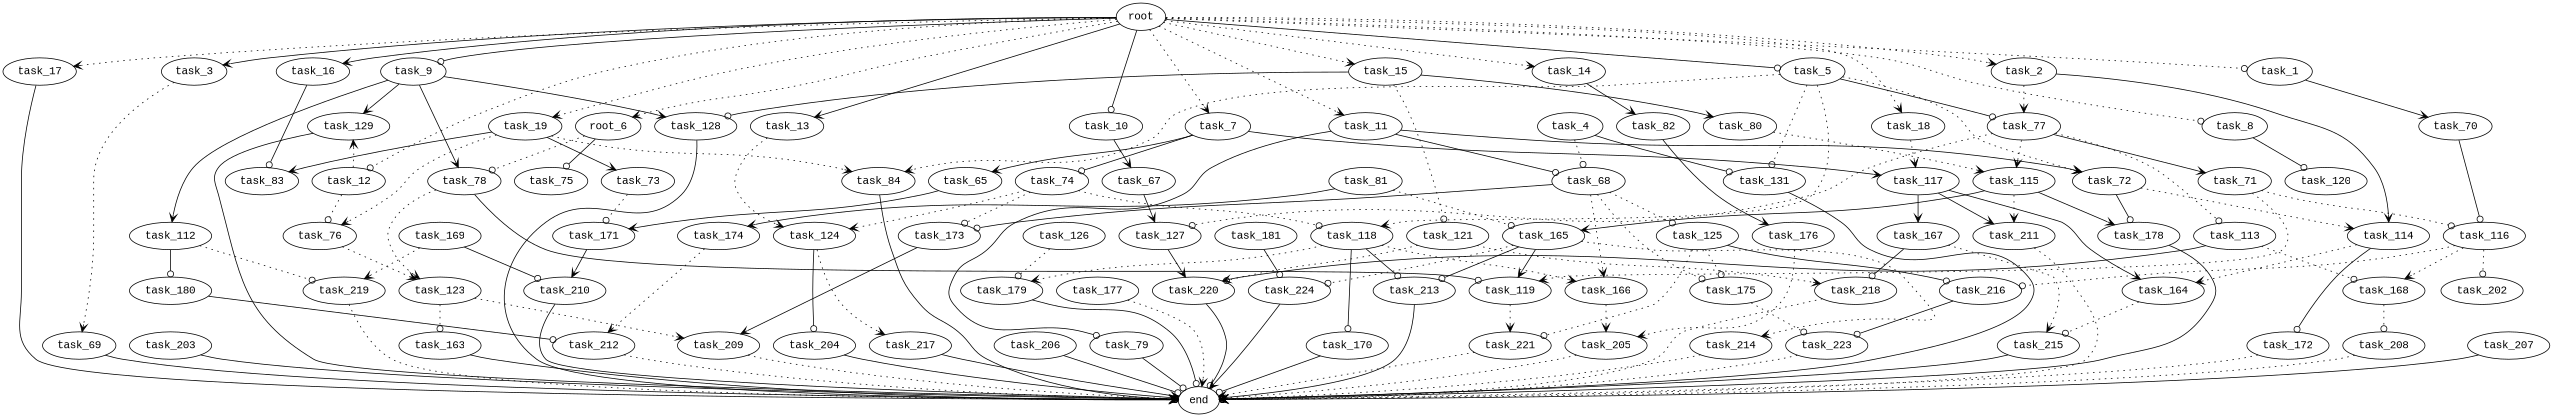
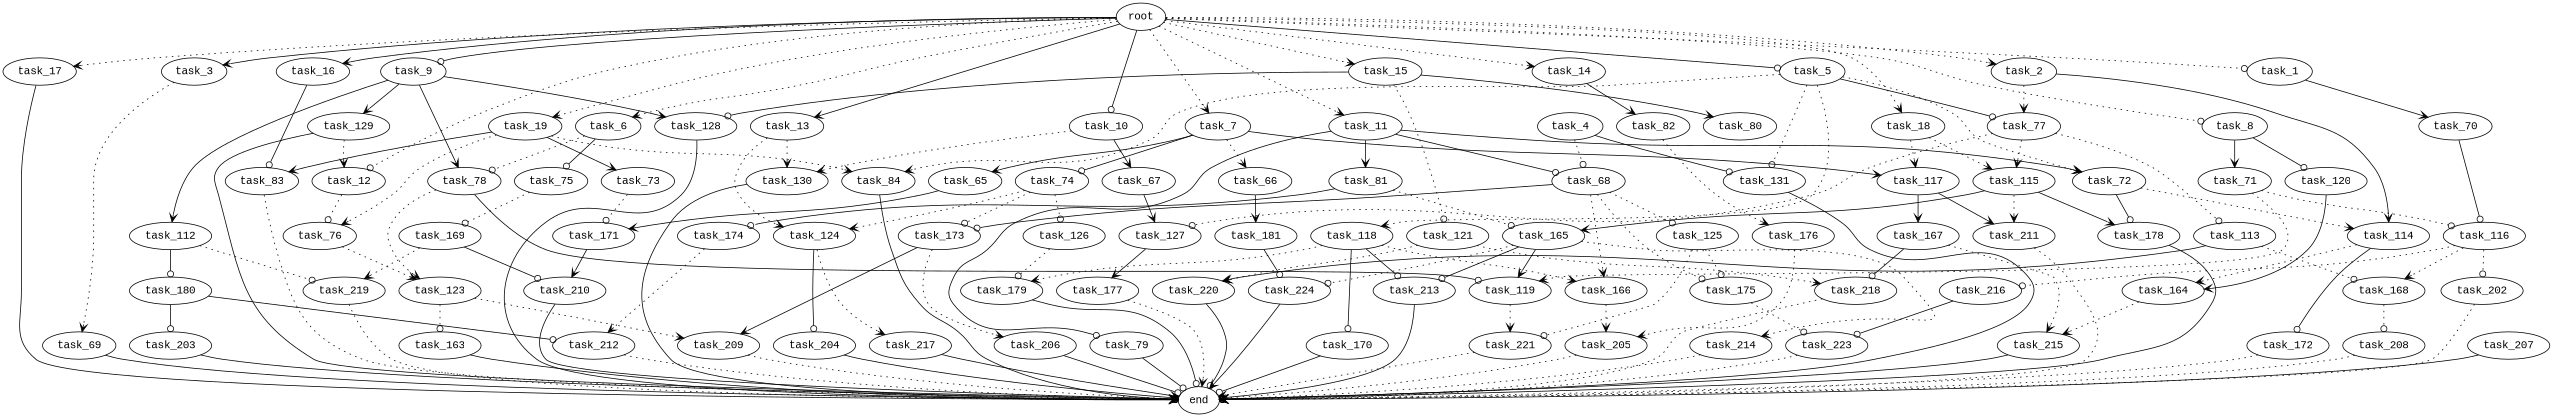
(608, 126) -> (608, 126)
none -> (1366, 150)
(2140, 156) -> (2235, 150)
(1921, 158) -> (1957, 152)
(354, 162) -> (344, 150)
none -> (787, 181)
none -> (1255, 181)
(1707, 187) -> (1707, 187)
(1045, 206) -> (1045, 206)
none -> (499, 207)
(1215, 210) -> (1056, 201)
(2049, 218) -> (2306, 251)
(1174, 258) -> (1132, 261)
(1324, 263) -> (1324, 263)
(1835, 263) -> none
none -> (935, 310)
none -> (171, 315)
(2104, 317) -> (2104, 317)
none -> (664, 387)
none -> (1865, 390)
